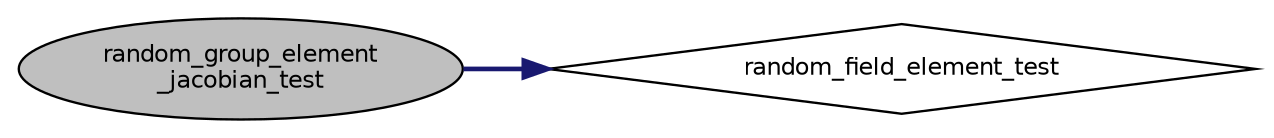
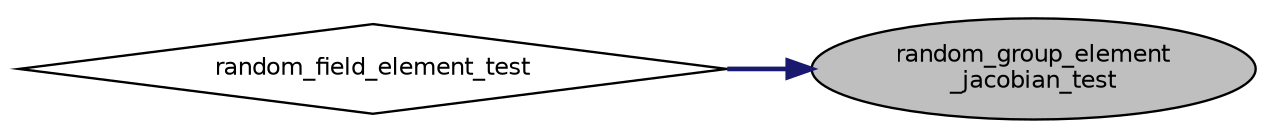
(493, 69) -> (757, 69)
